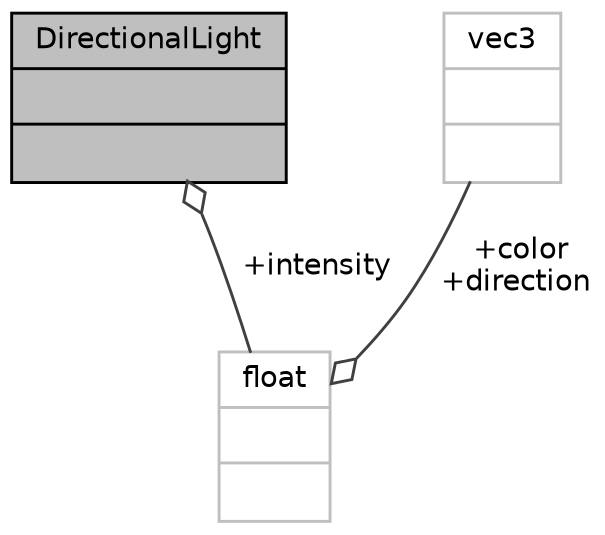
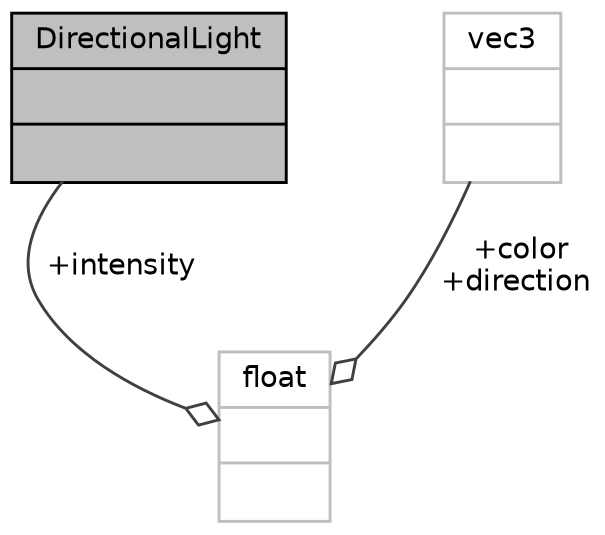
(228, 283) -> (55, 323)
